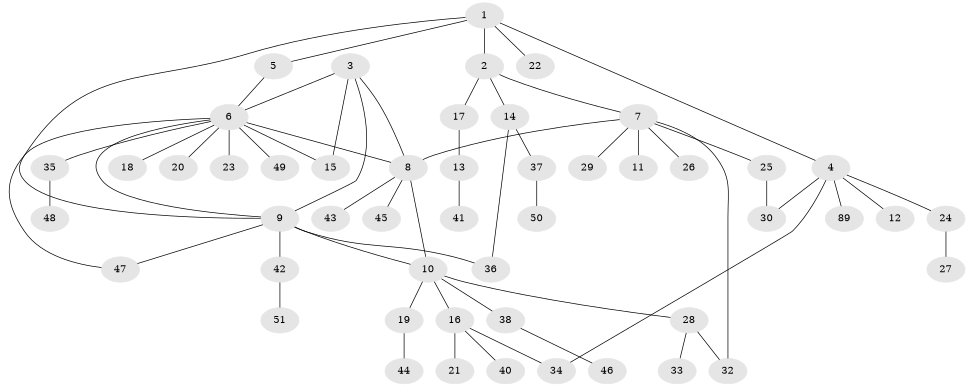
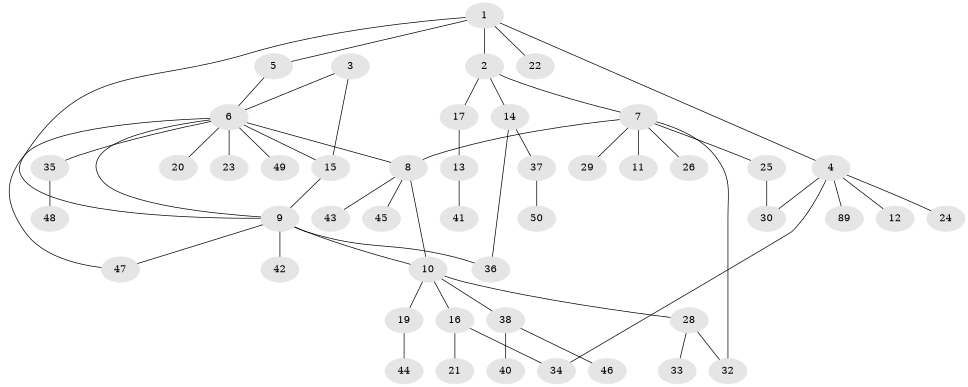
(385, 115) -> none
(363, 164) -> (305, 193)
(128, 168) -> none
(946, 270) -> none
(280, 320) -> none
(480, 346) -> (506, 341)
